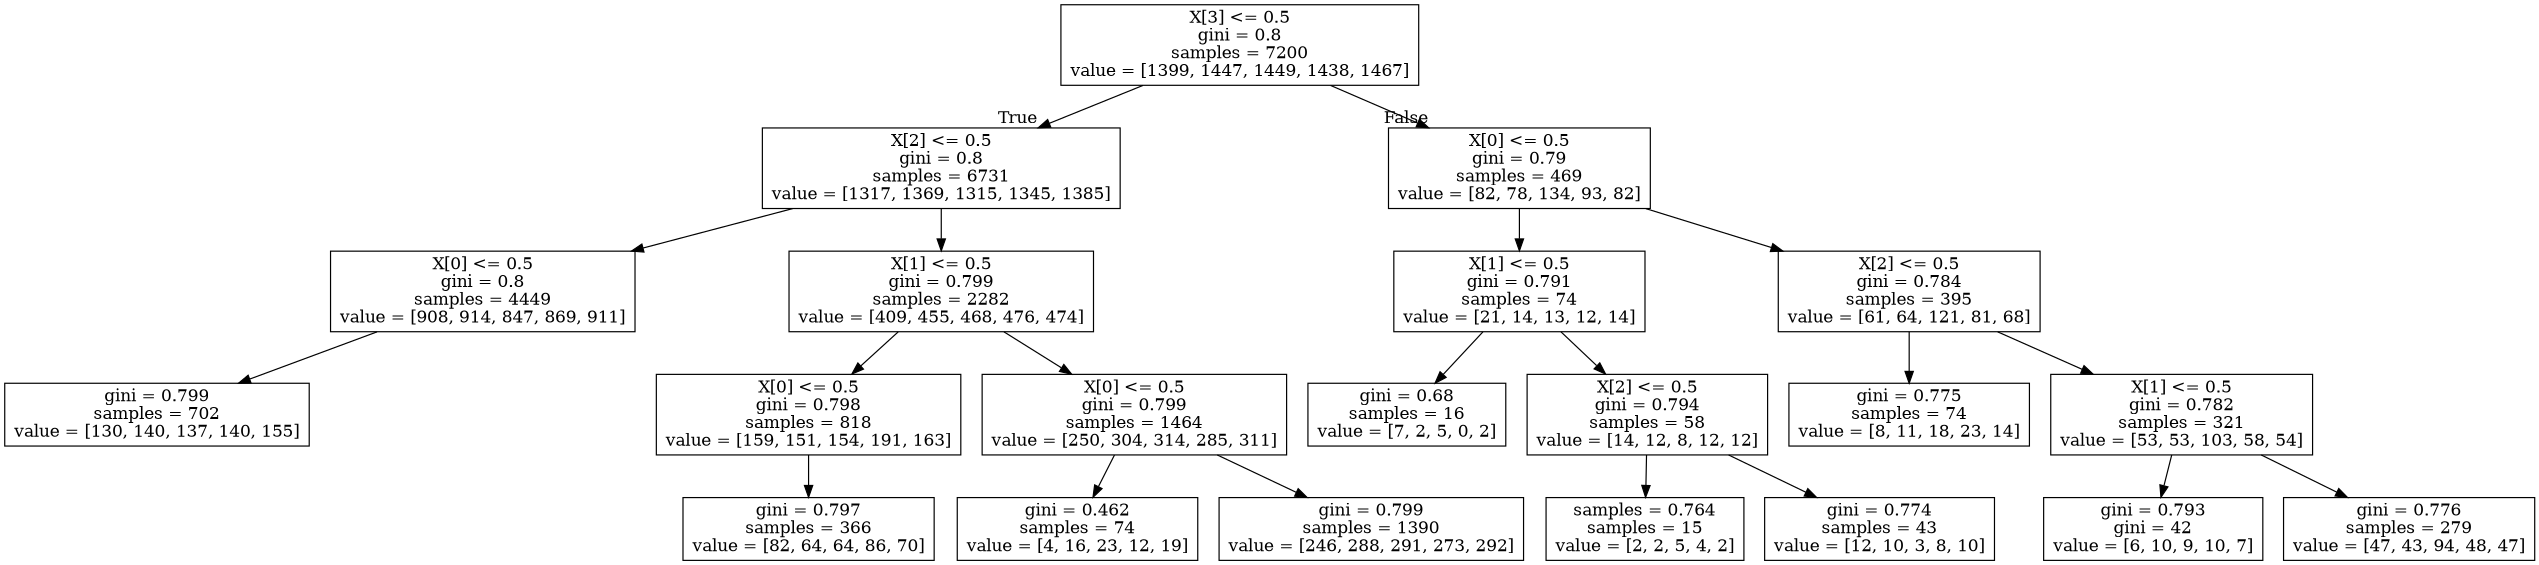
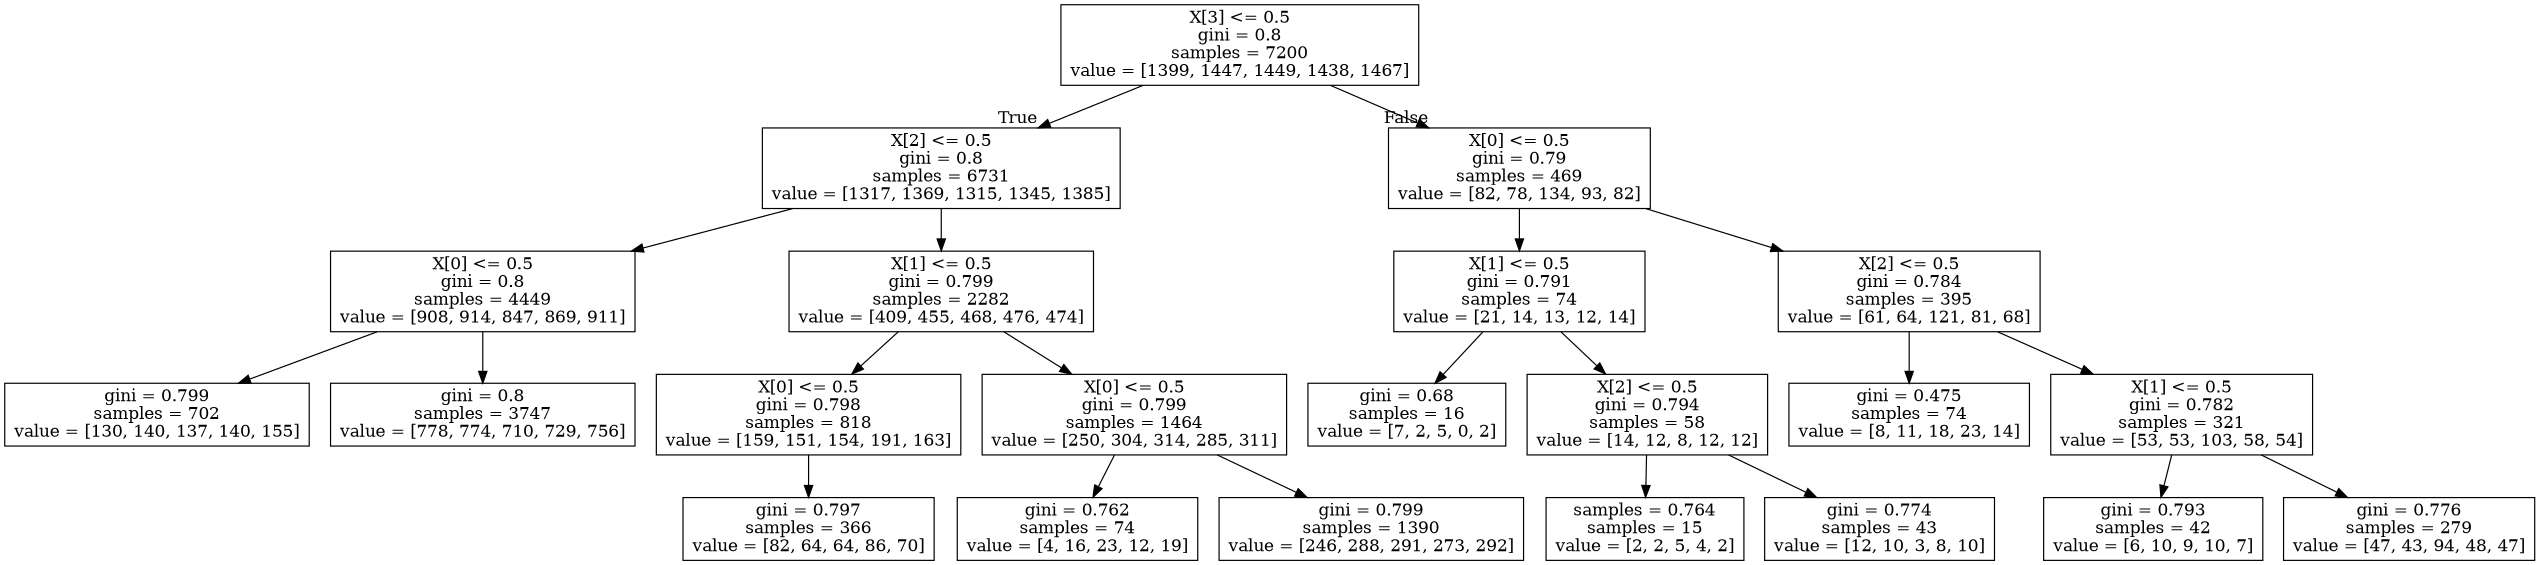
none -> (483, 415)
(1909, 415) -> (1909, 415)
(1078, 529) -> (1078, 529)
(2153, 529) -> (2153, 529)
